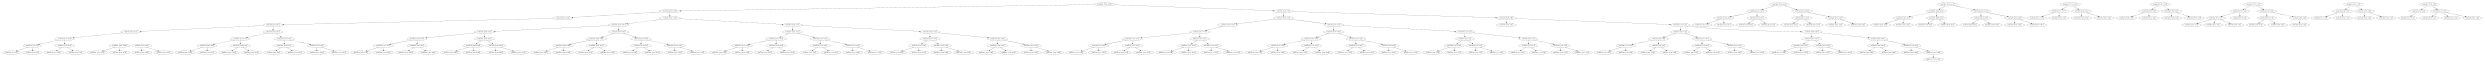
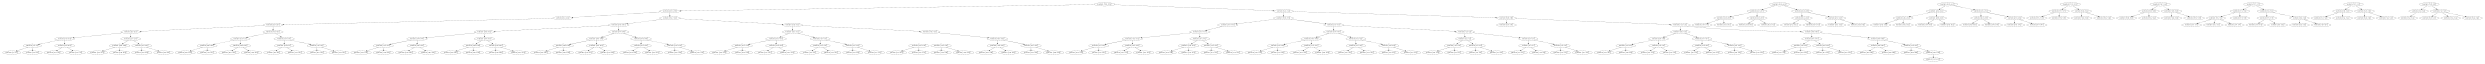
none -> (2321, 25)
none -> (131, 39)
(930, 39) -> none
